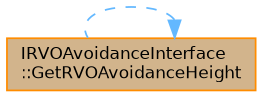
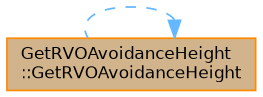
(131, 64) -> (131, 64)
